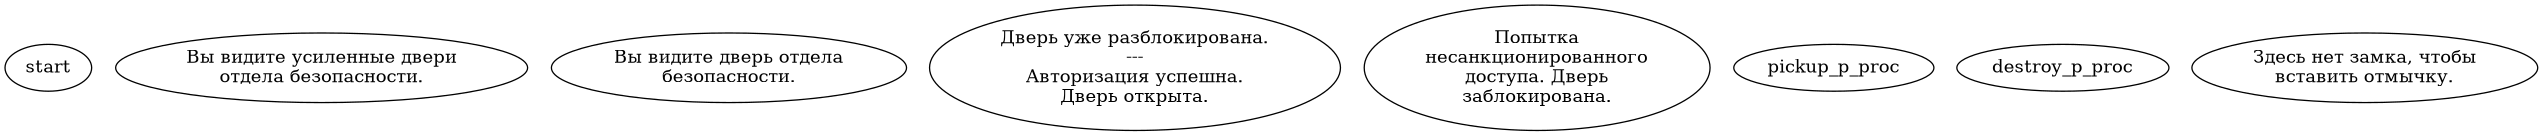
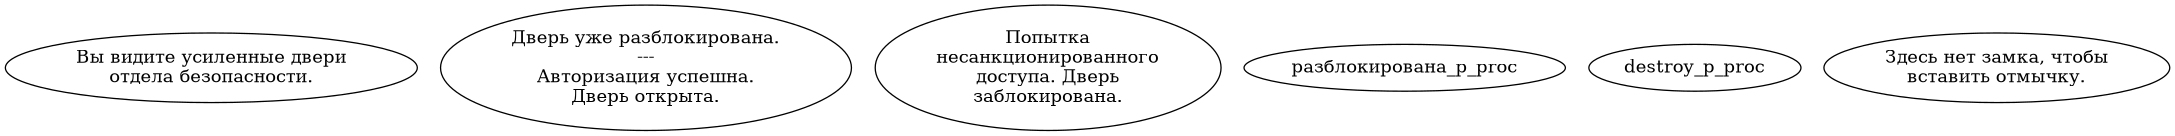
(48, 68) -> none
(729, 68) -> none
(1834, 68) -> (1405, 68)
